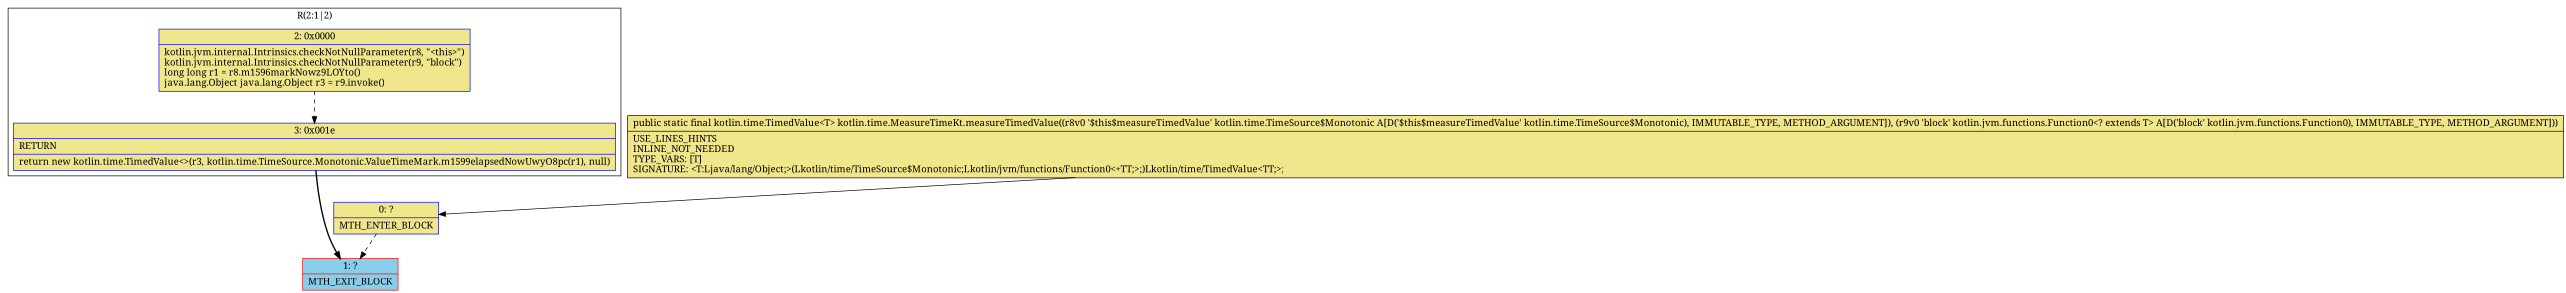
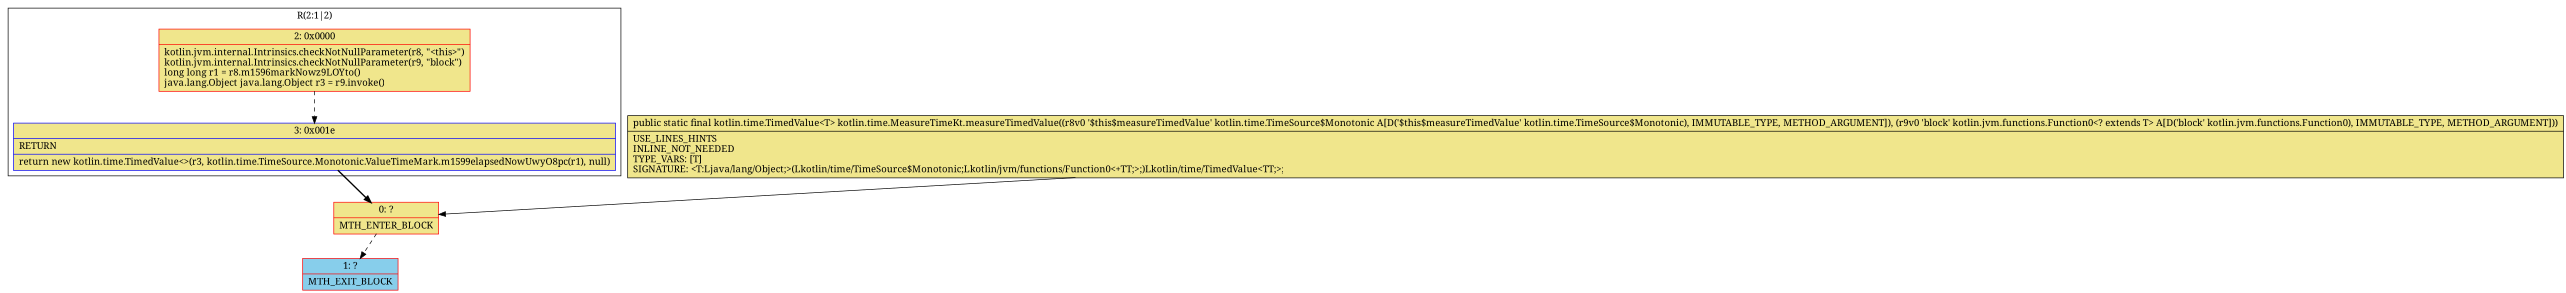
(315, 60) -> (315, 60)
(322, 213) -> (352, 184)
(386, 218) -> (386, 218)
